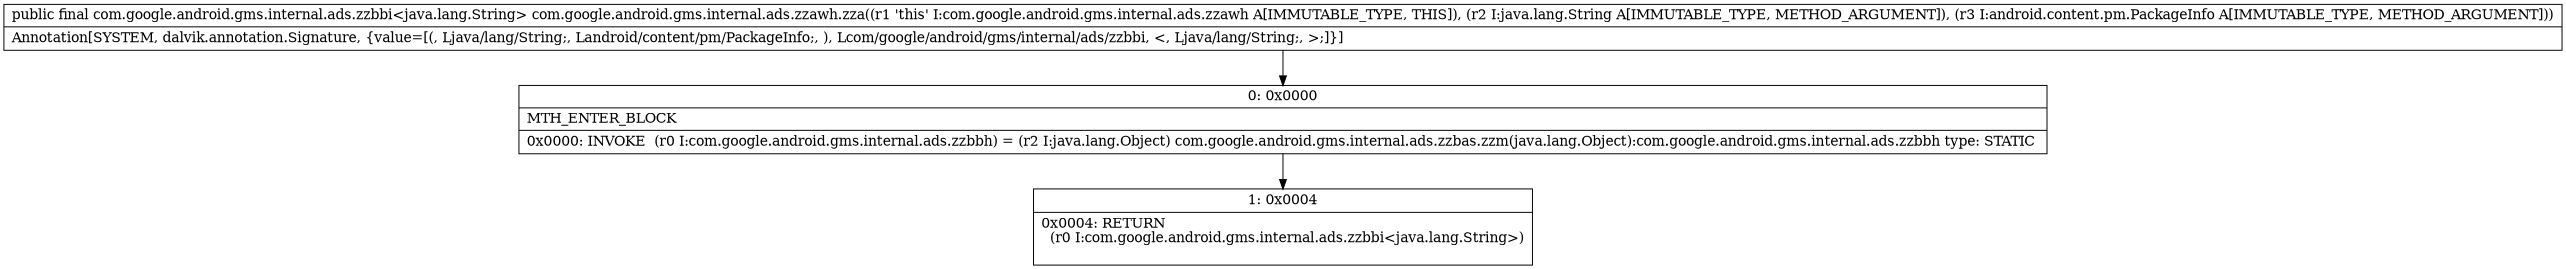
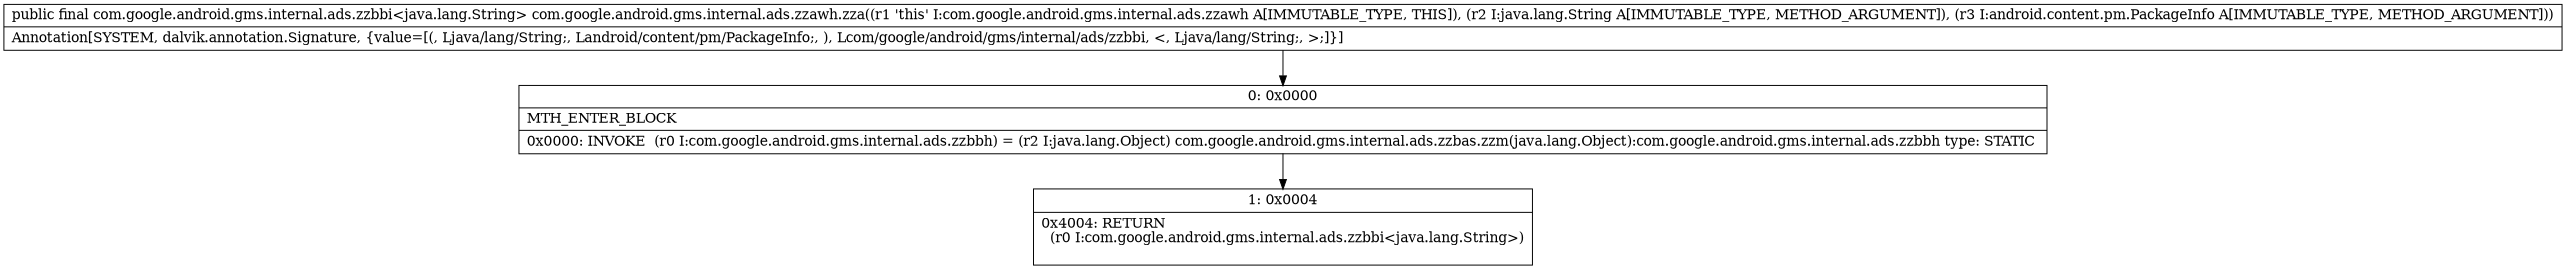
(1108, 224) -> (1108, 224)
